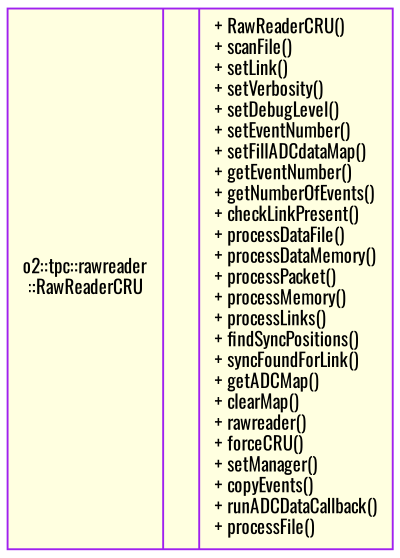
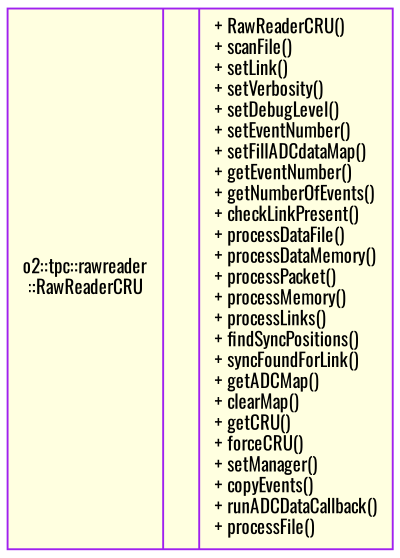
(261, 424) -> (252, 424)
